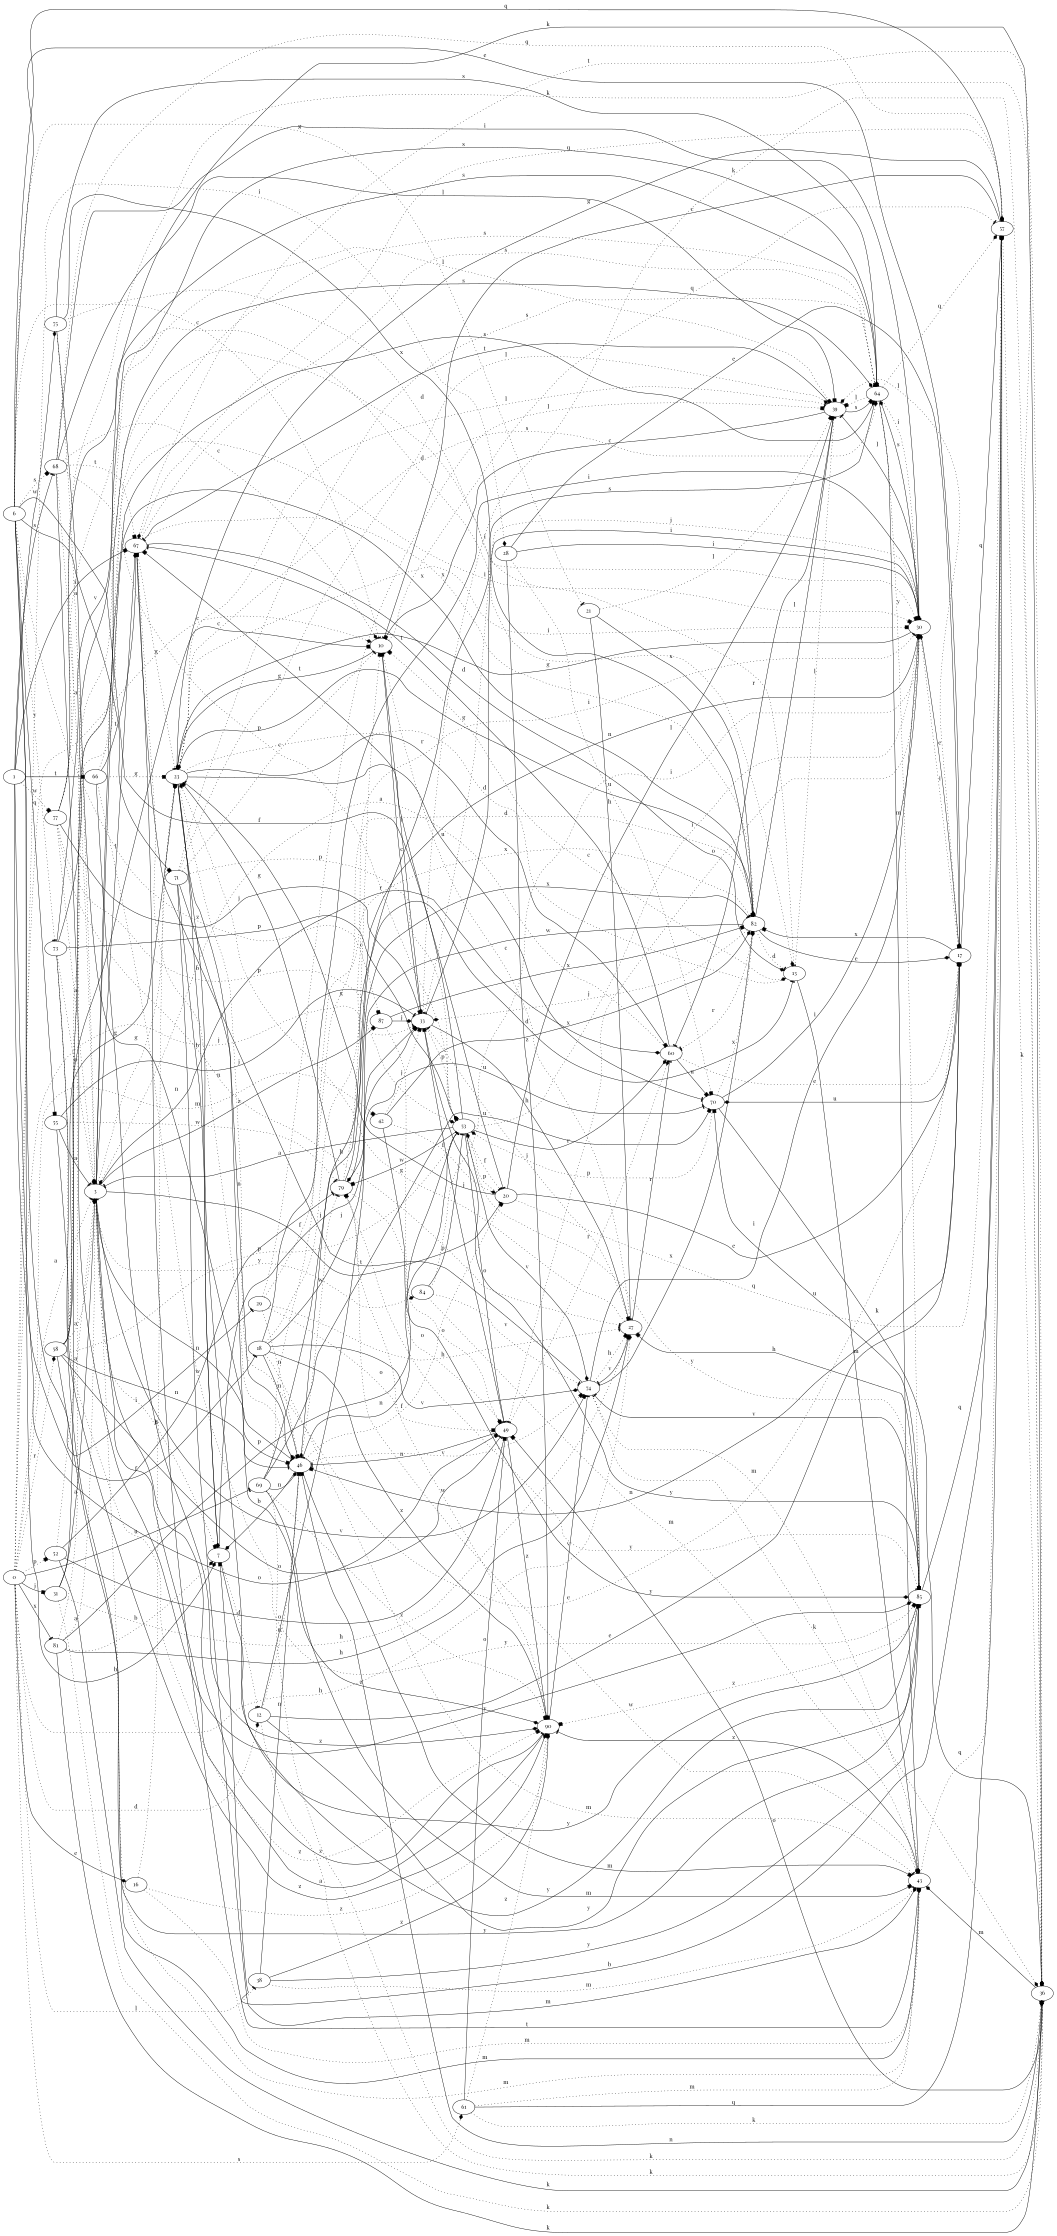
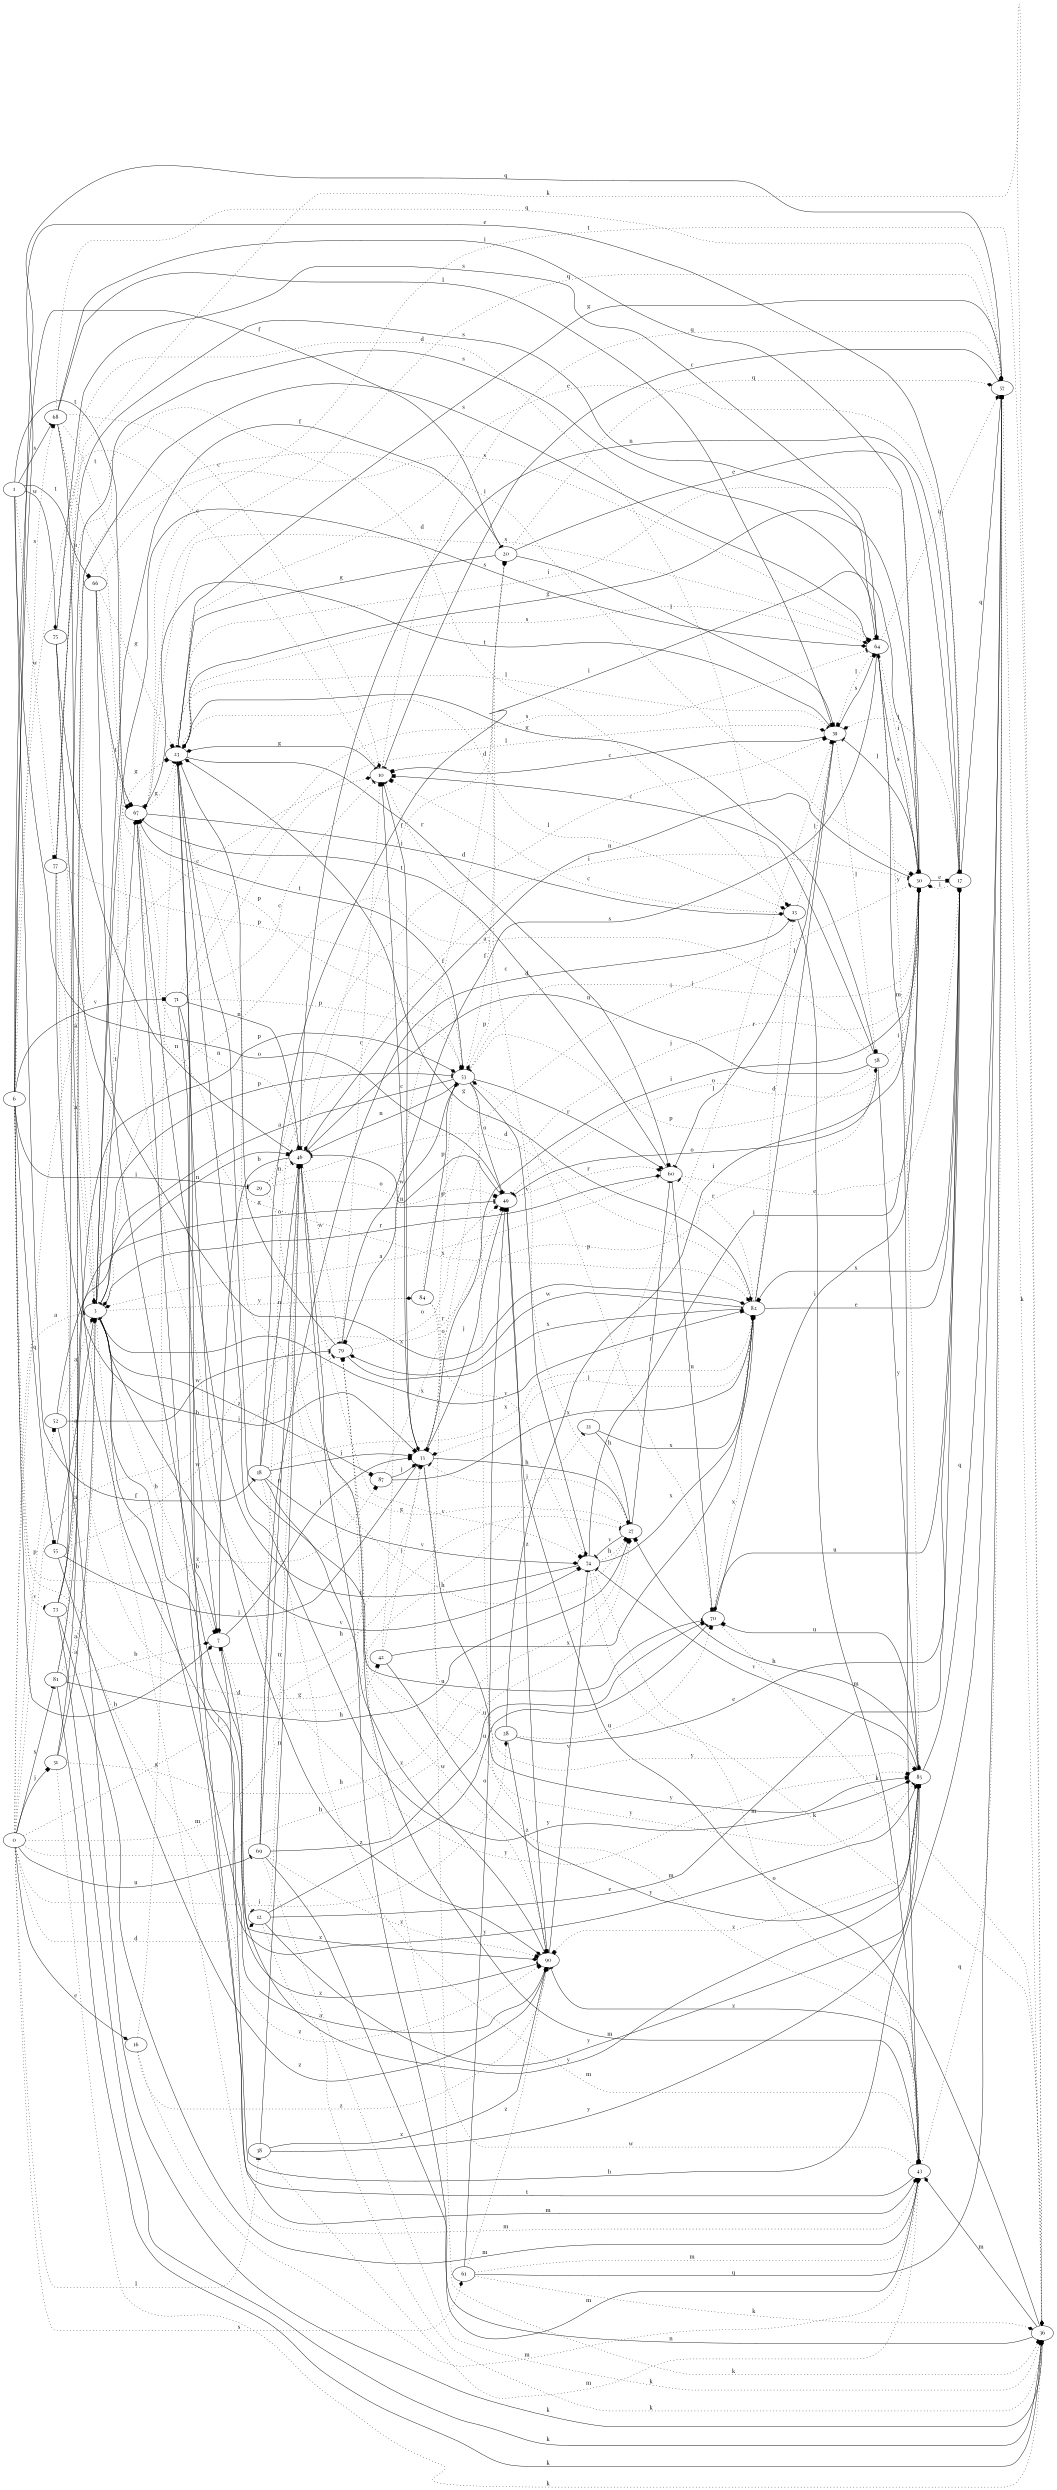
(150, 353) -> (856, 895)
(927, 1542) -> (995, 1925)
